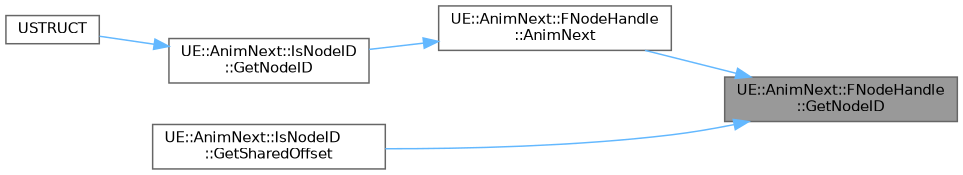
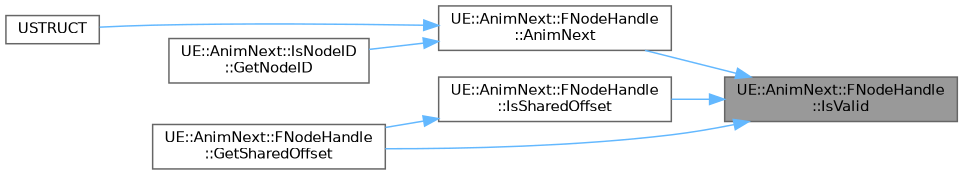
(127, 40) -> (262, 24)
none -> (555, 99)
(841, 99) -> (841, 99)
(269, 147) -> (269, 147)
